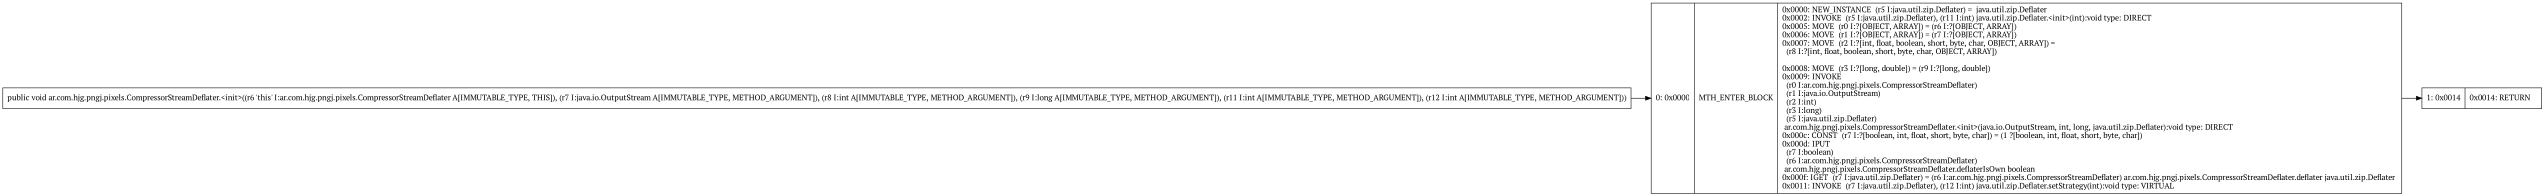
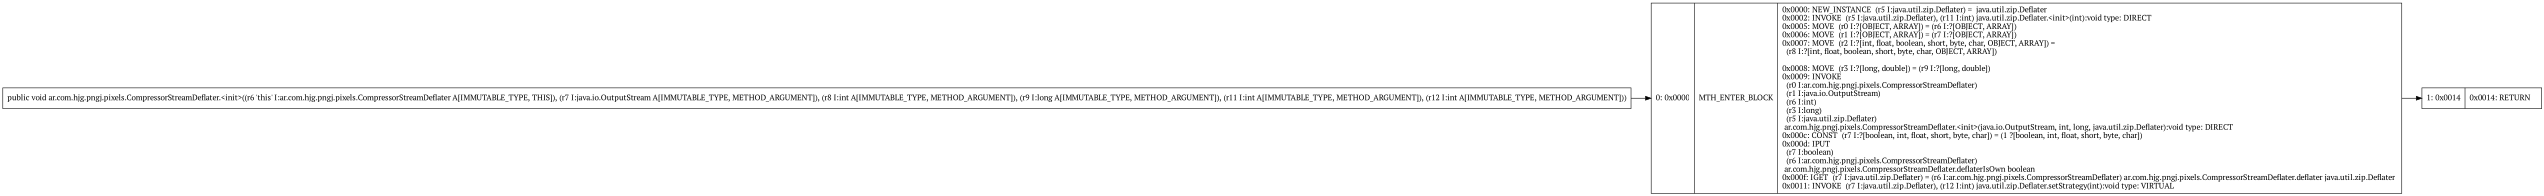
(1799, 102) -> (1799, 102)
